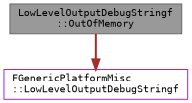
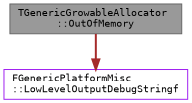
(96, 19) -> (96, 19)
